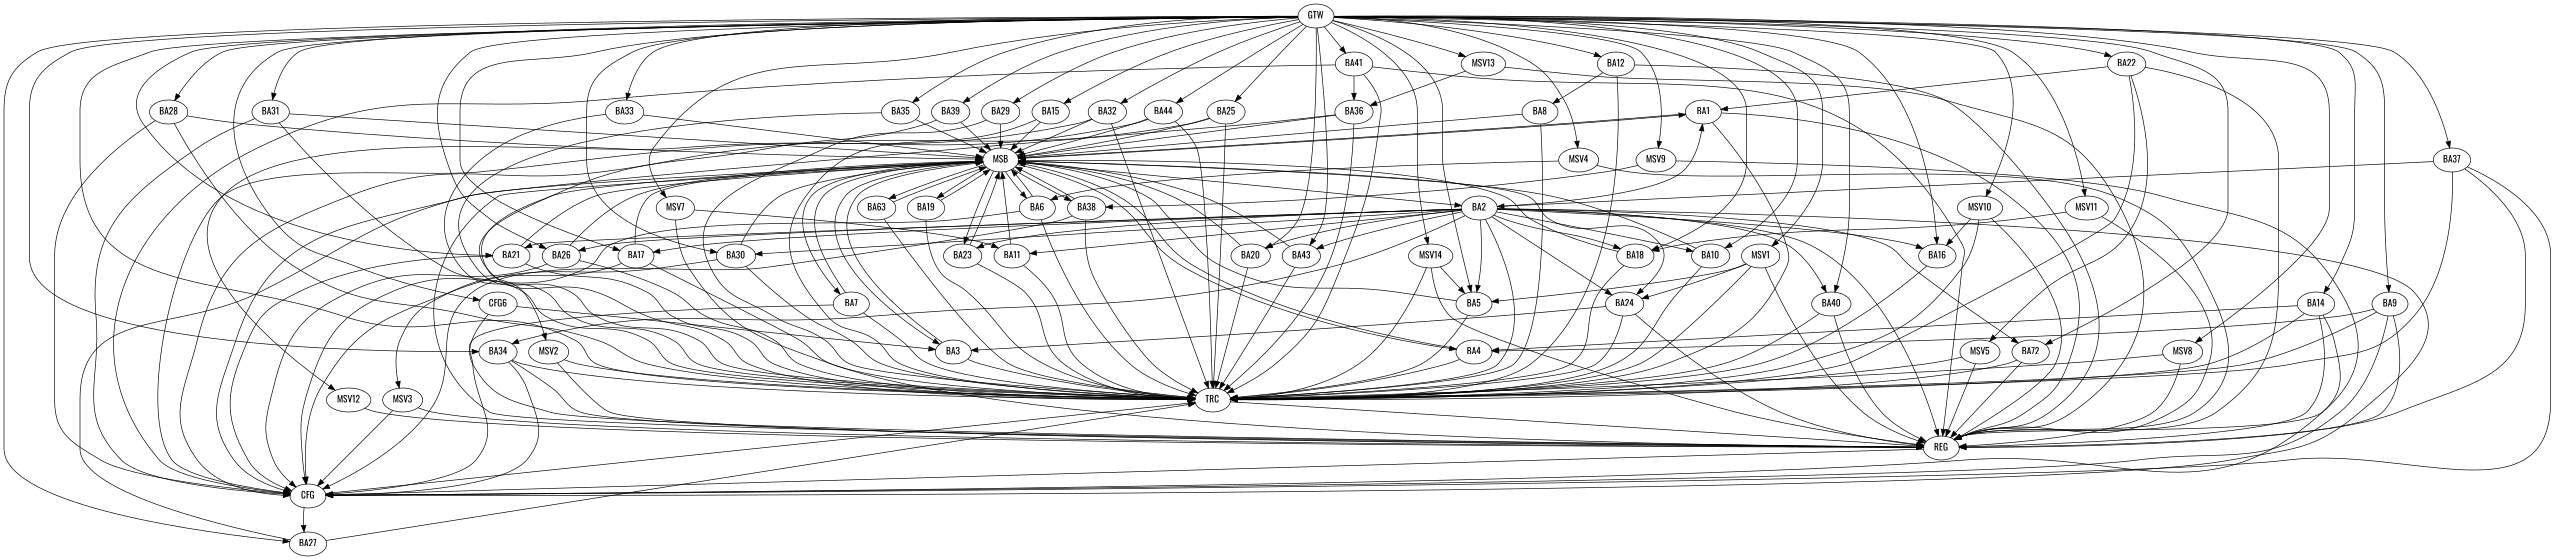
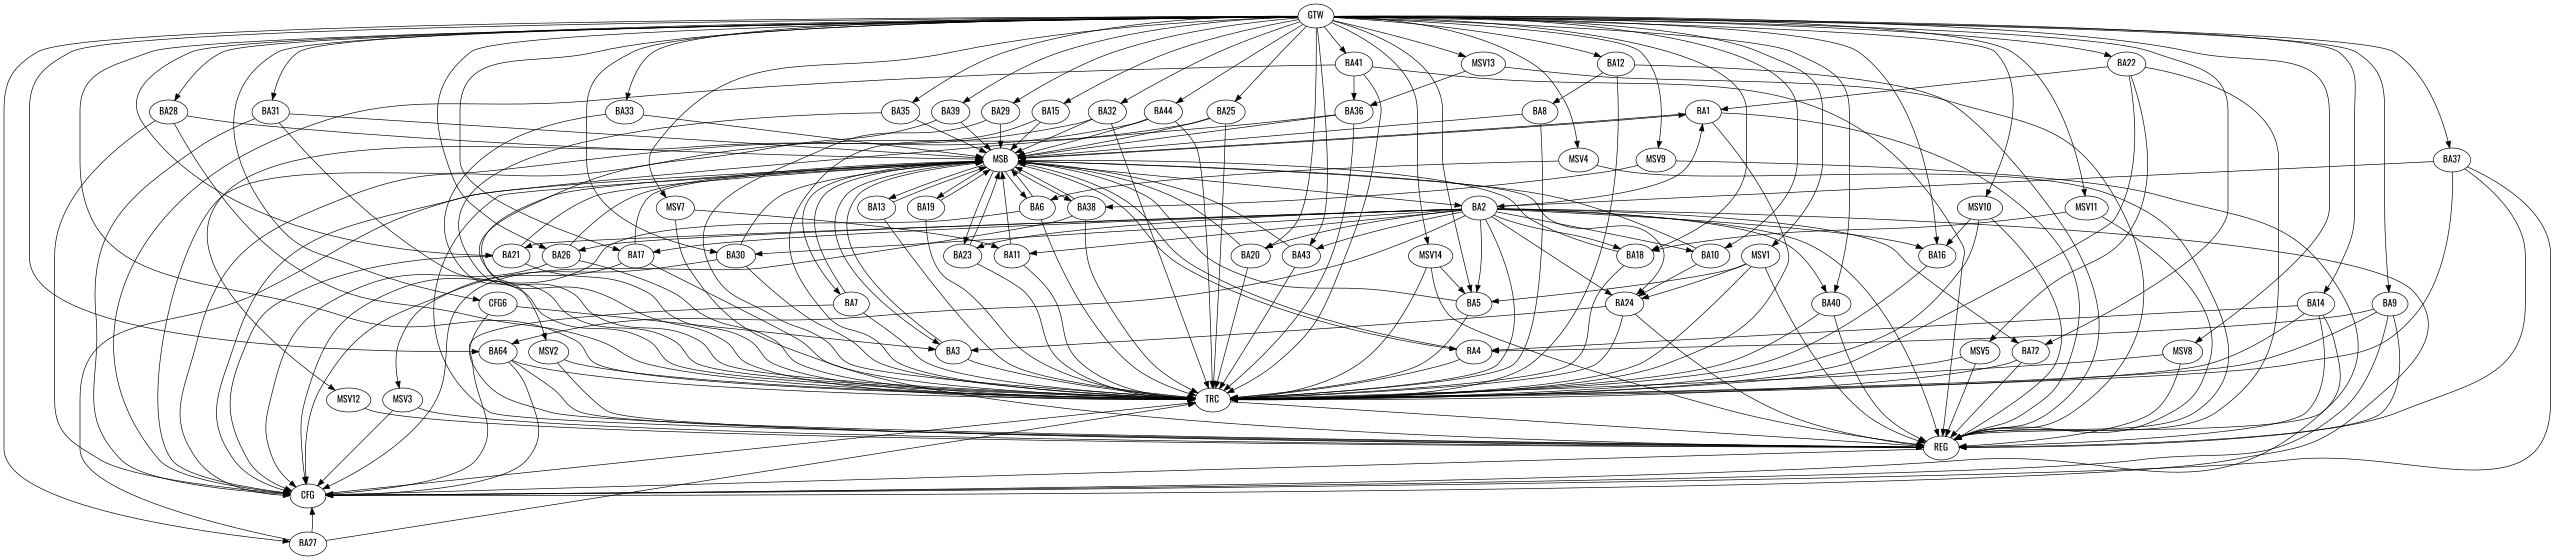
(877, 208) -> (877, 208)
(498, 352) -> (498, 352)
(1606, 367) -> (1676, 276)
(304, 517) -> (312, 523)
